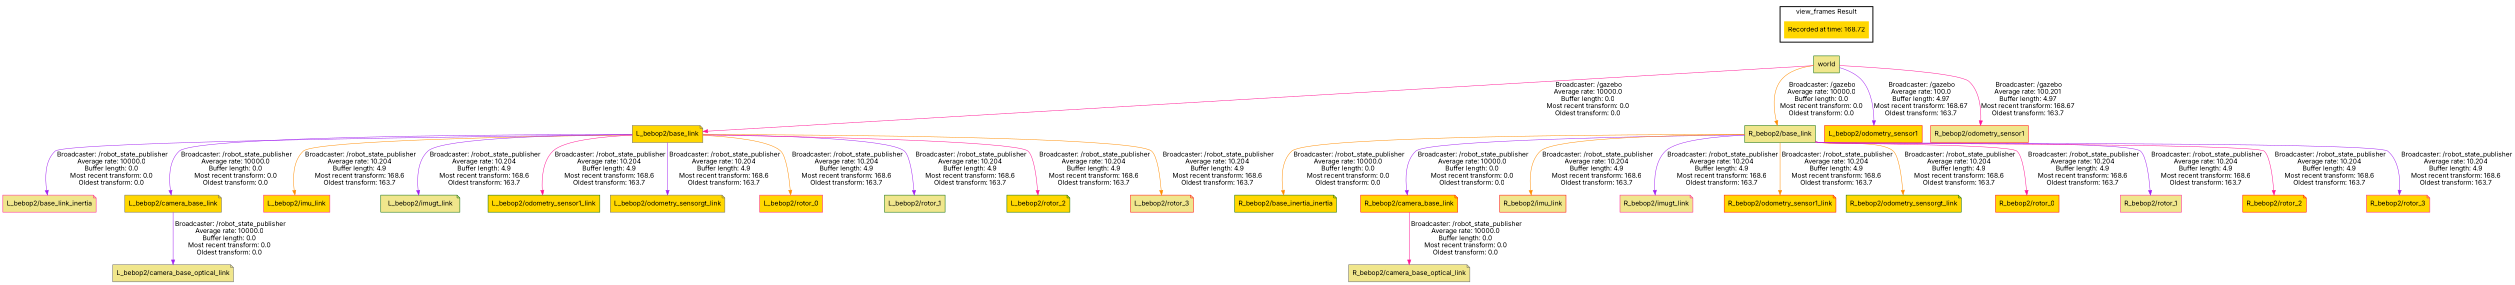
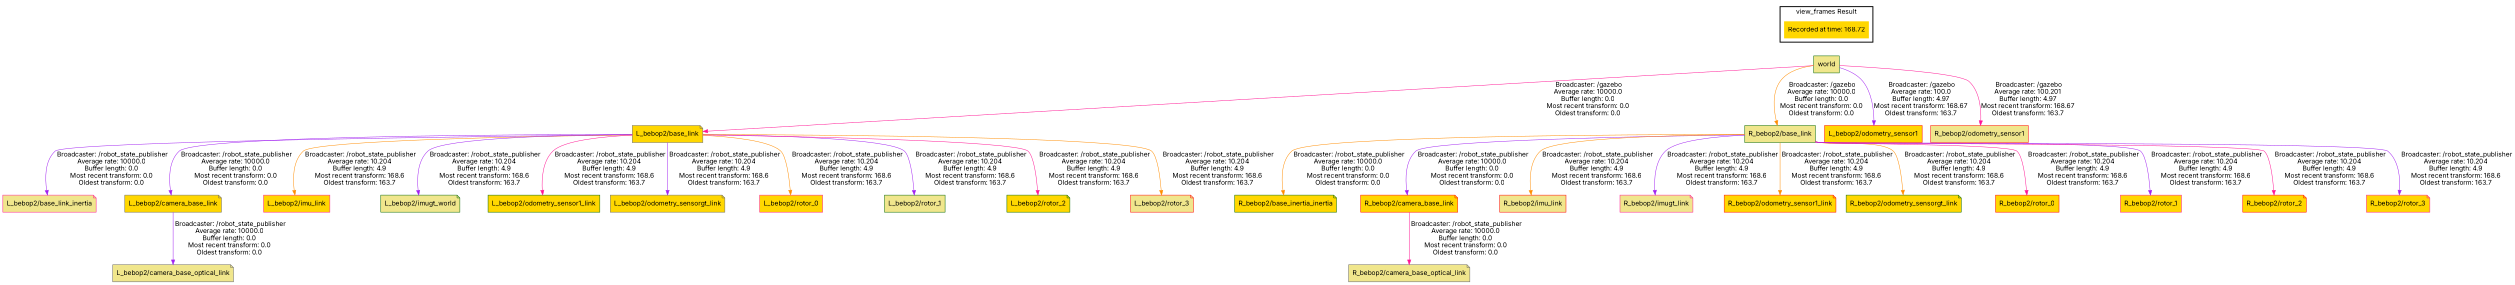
(420, 204) -> (420, 204)
(2151, 204) -> (2151, 204)
